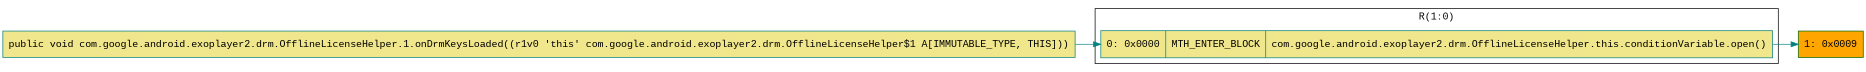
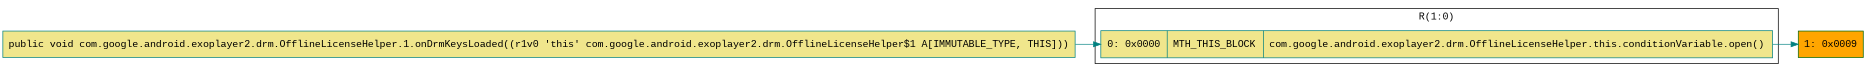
(1216, 44) -> (1214, 44)
